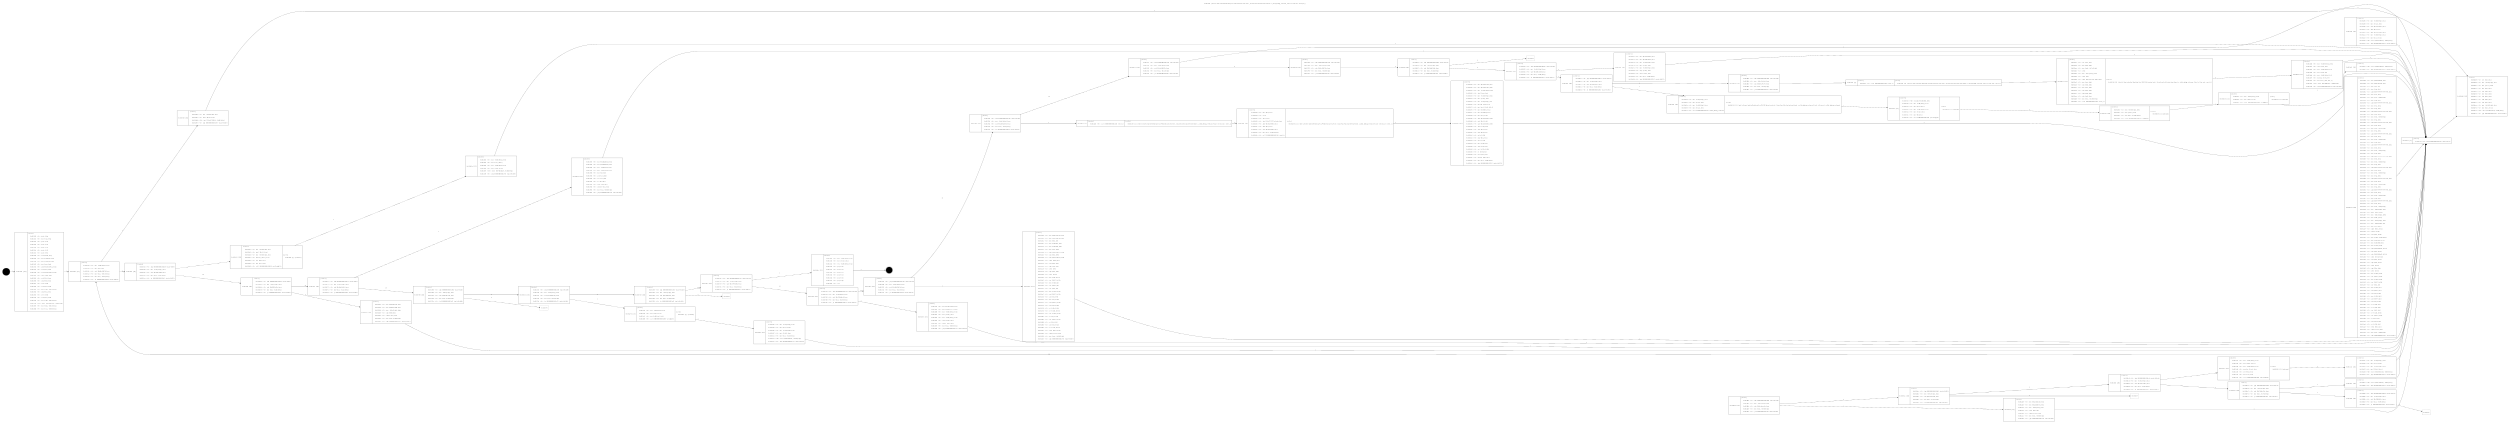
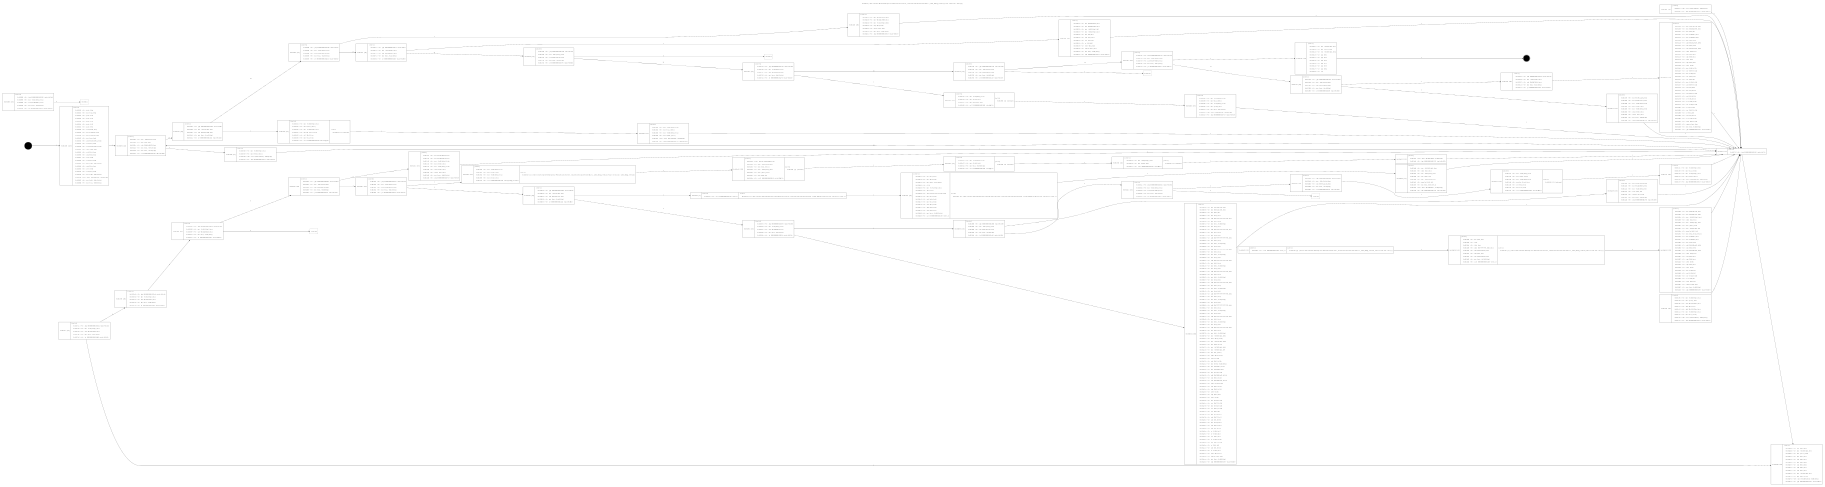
(995, 123) -> none
none -> (768, 229)
(2254, 390) -> none
